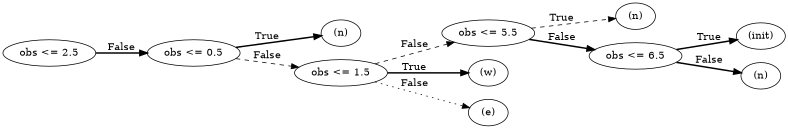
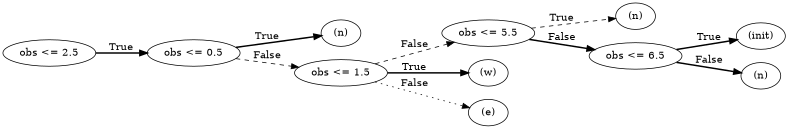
(122, 47) -> (122, 47)
